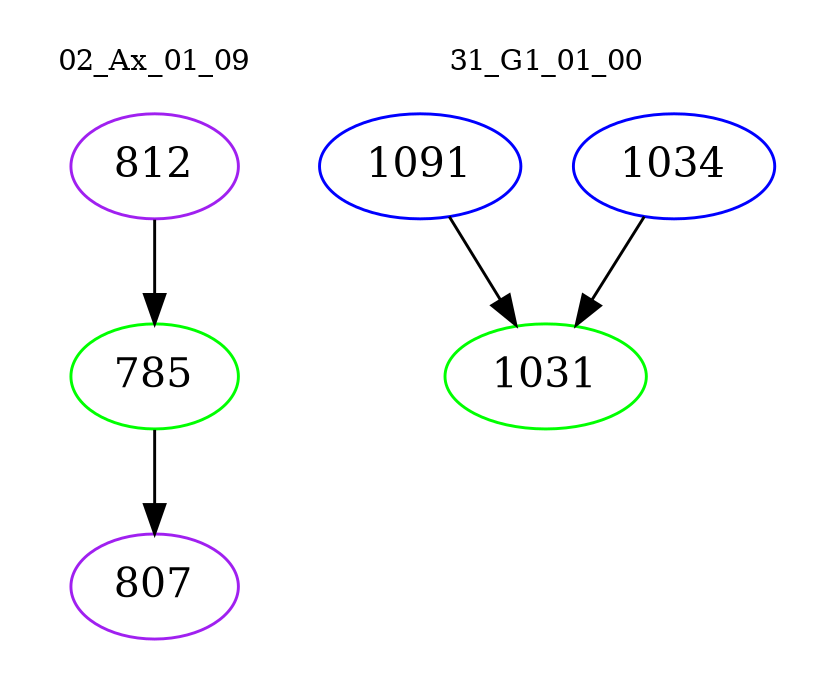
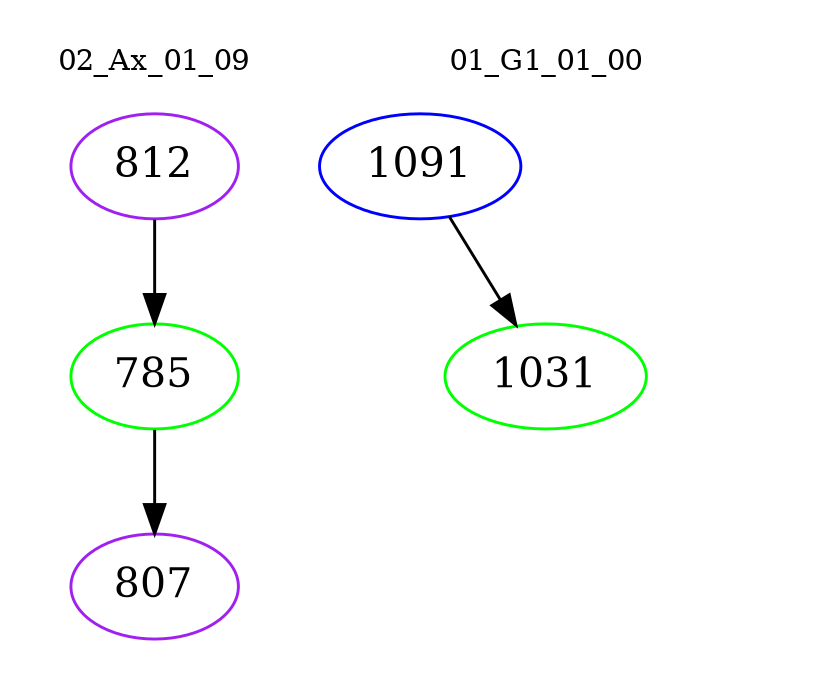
(547, 63) -> (547, 63)
(674, 166) -> none
